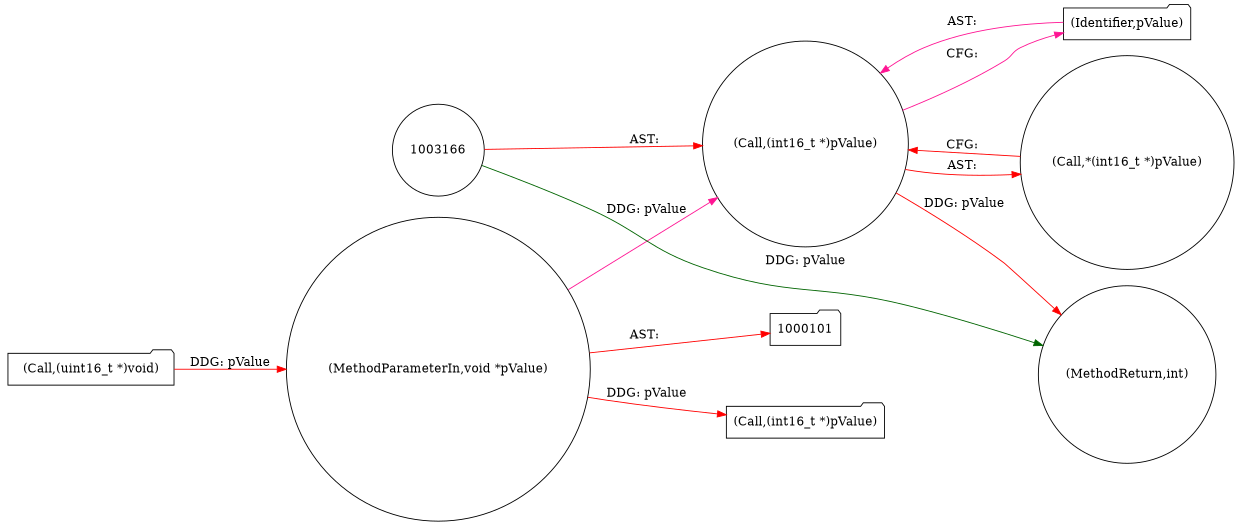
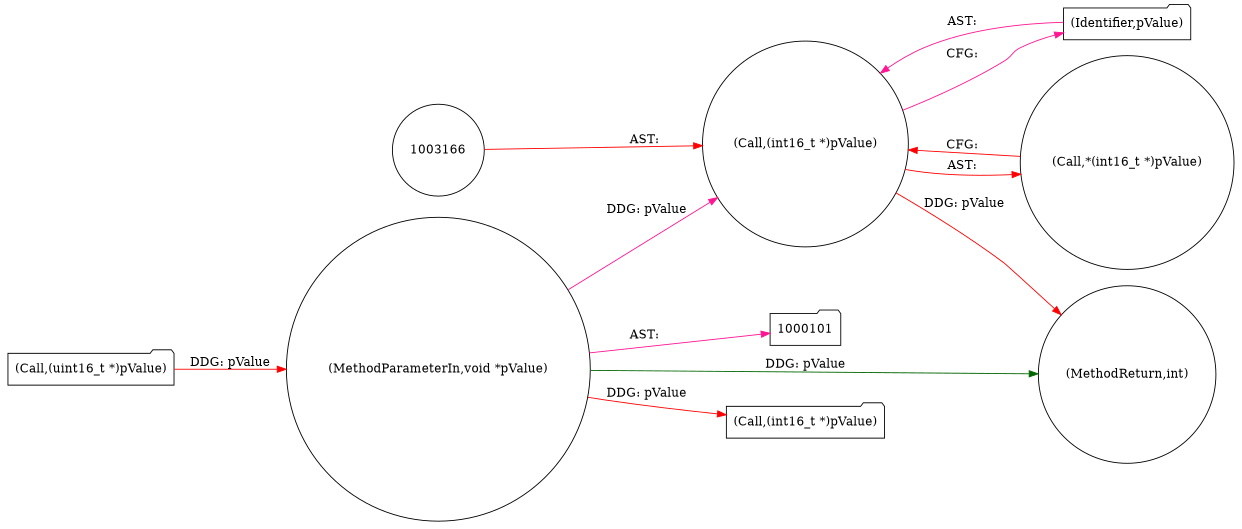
(749, 281) -> (810, 372)
(675, 344) -> (675, 344)
(91, 369) -> (91, 369)
